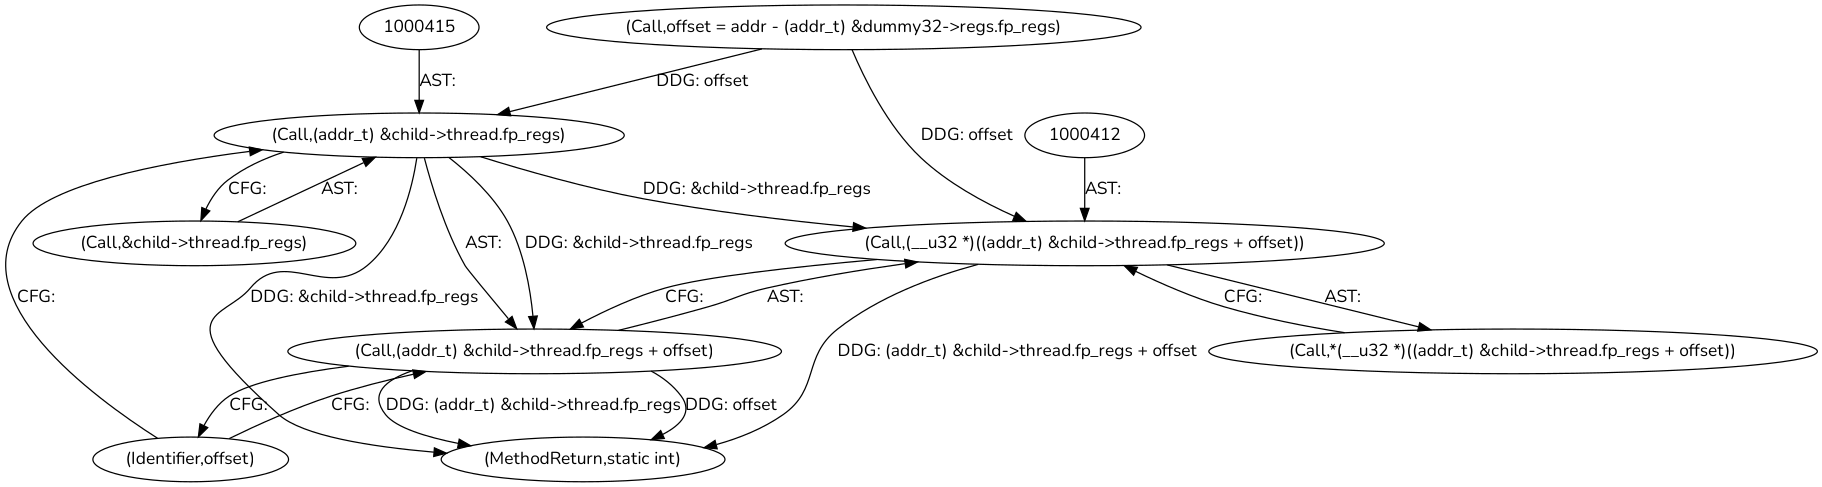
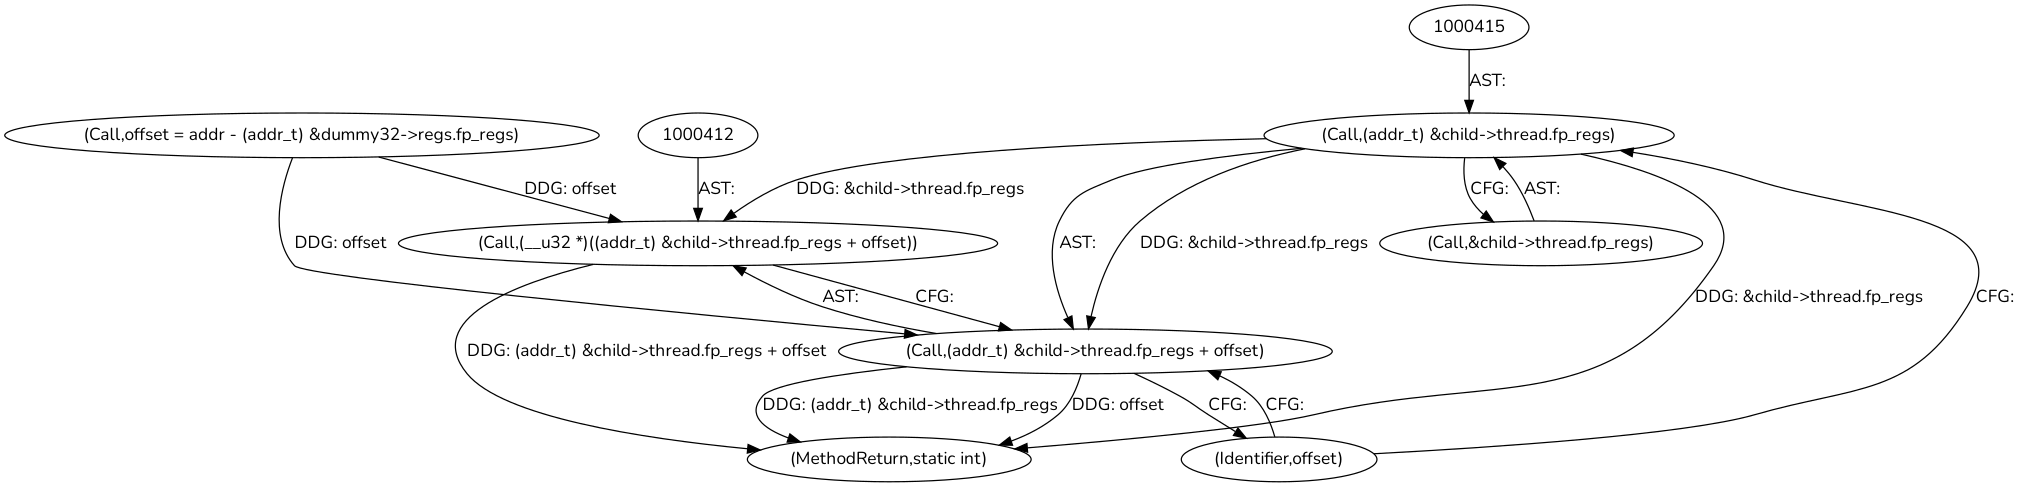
(636, 80) -> (543, 299)
(1513, 351) -> none
